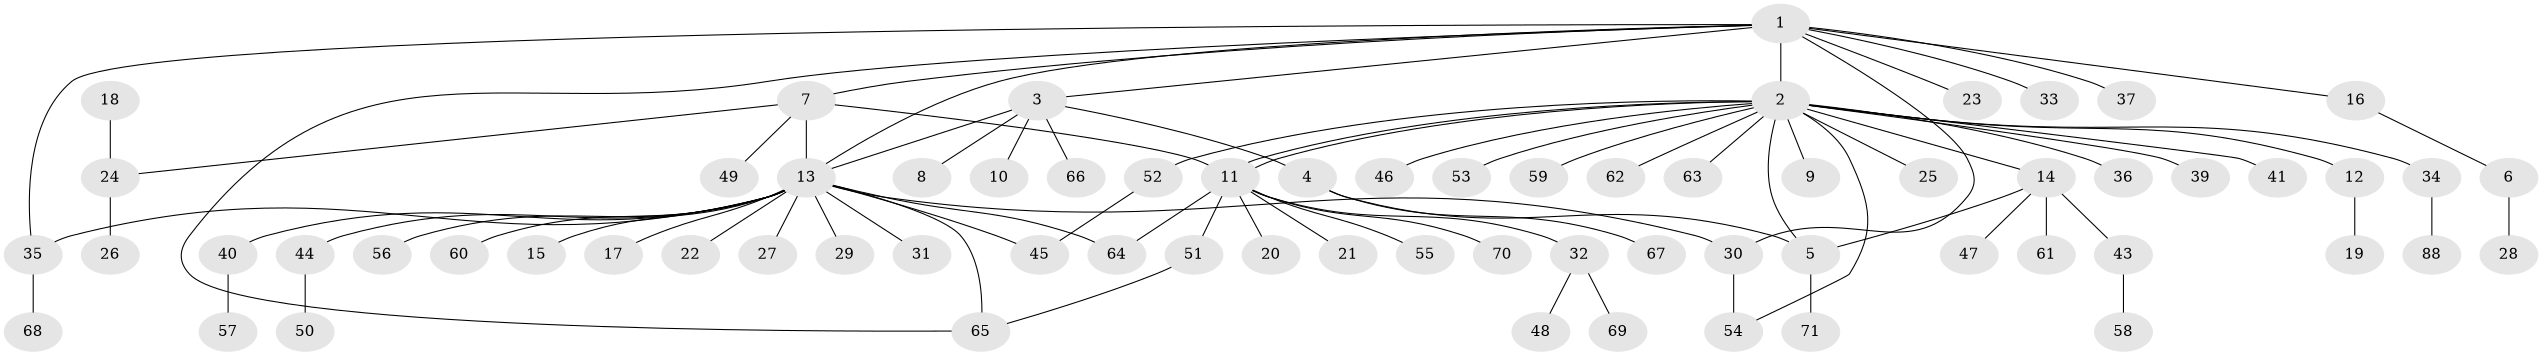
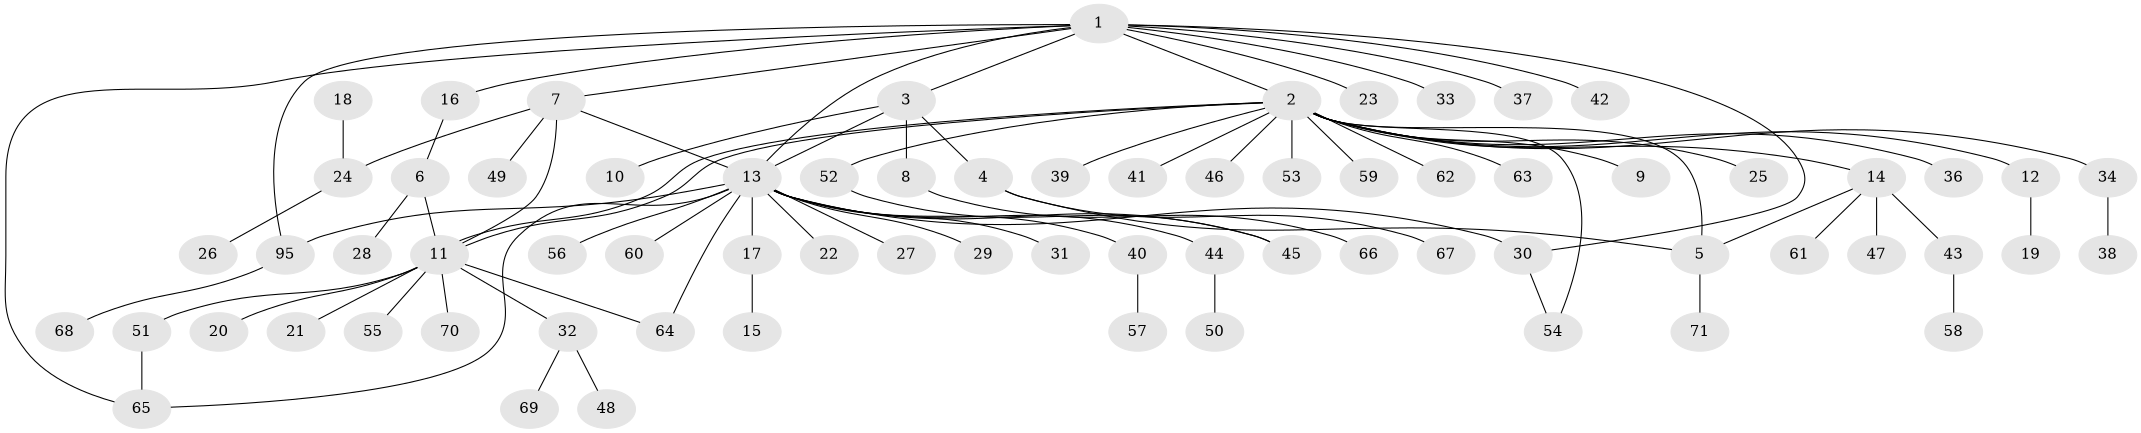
none -> (1600, 101)
(1057, 140) -> (1138, 216)
(671, 216) -> (752, 294)
none -> (431, 220)
(33, 255) -> (285, 255)
(2432, 255) -> (2108, 255)
